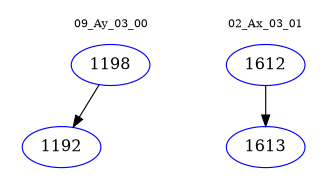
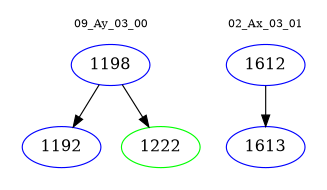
none -> (161, 147)
